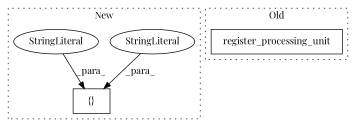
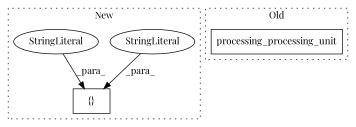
(277, 42) -> (277, 42)
